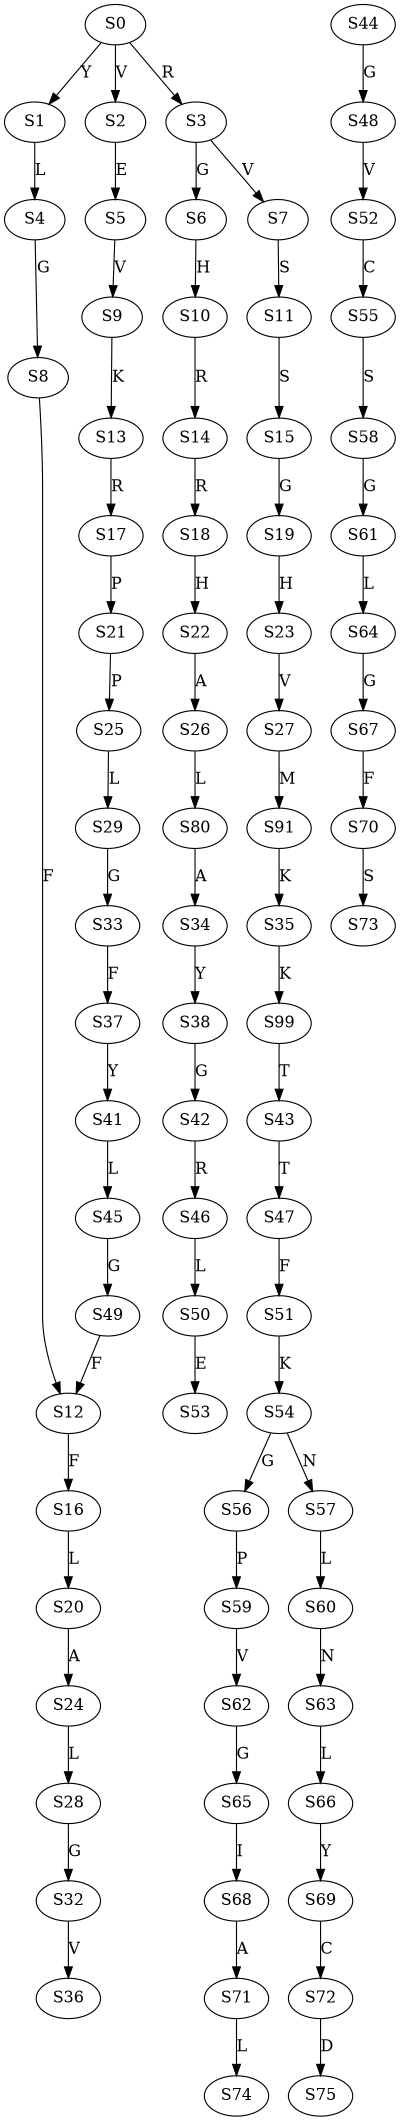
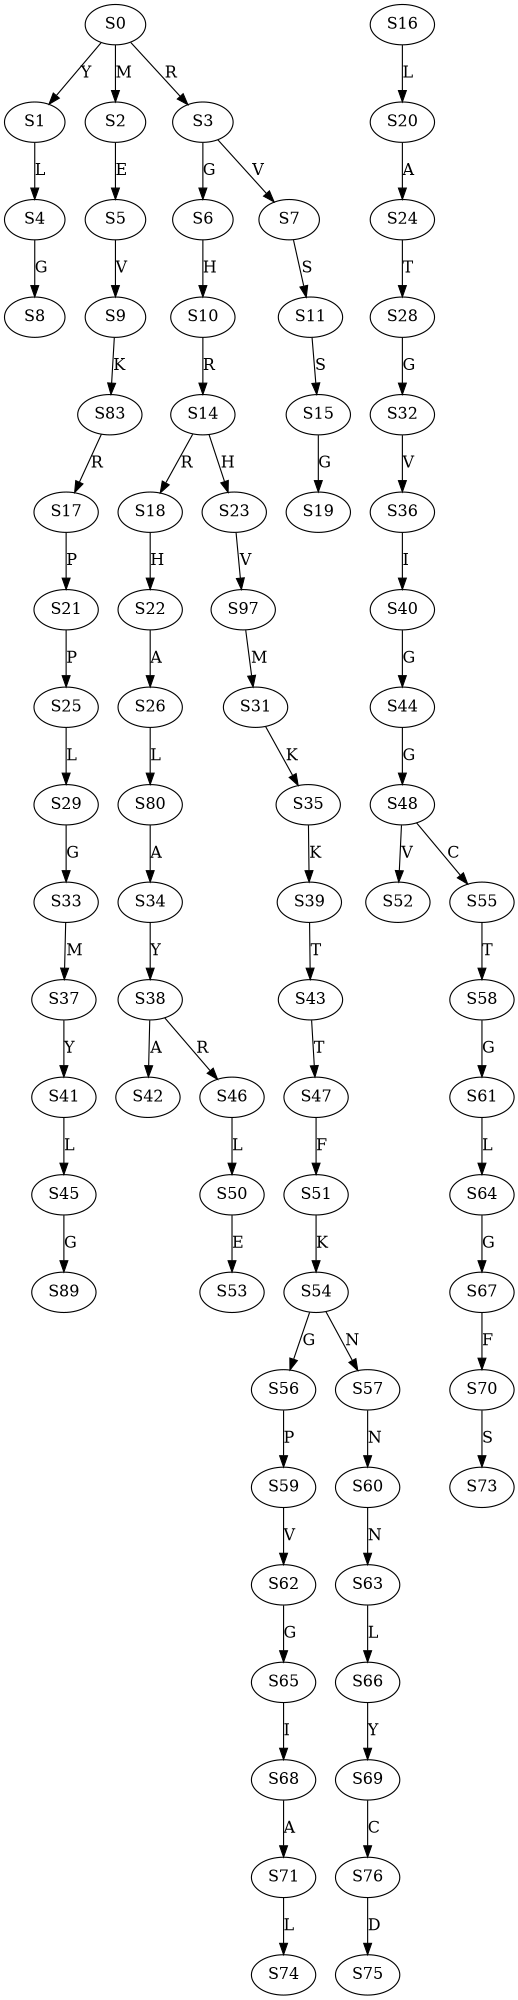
(121, 73) -> (124, 73)
(363, 263) -> (438, 849)
(369, 378) -> (488, 951)
(111, 438) -> (110, 415)
(279, 579) -> (217, 458)
none -> (402, 610)
(279, 731) -> (243, 610)
(279, 828) -> (256, 707)
(113, 975) -> (75, 951)
(279, 1023) -> (309, 902)
(202, 1072) -> (156, 1049)
(195, 1164) -> (187, 1044)
(108, 1316) -> (64, 1292)
(68, 1413) -> none
(326, 1560) -> (375, 1439)
(74, 1755) -> (408, 268)
(321, 1998) -> (368, 1877)
